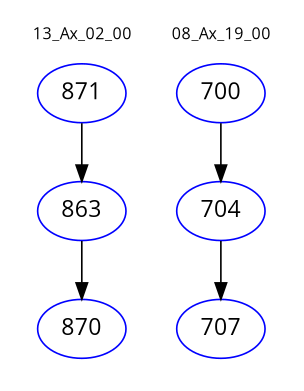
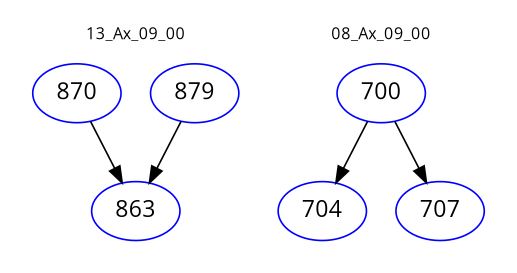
(83, 35) -> (136, 35)
(222, 35) -> (381, 35)
(82, 93) -> (195, 93)
(82, 262) -> (103, 145)
(221, 262) -> (407, 145)
